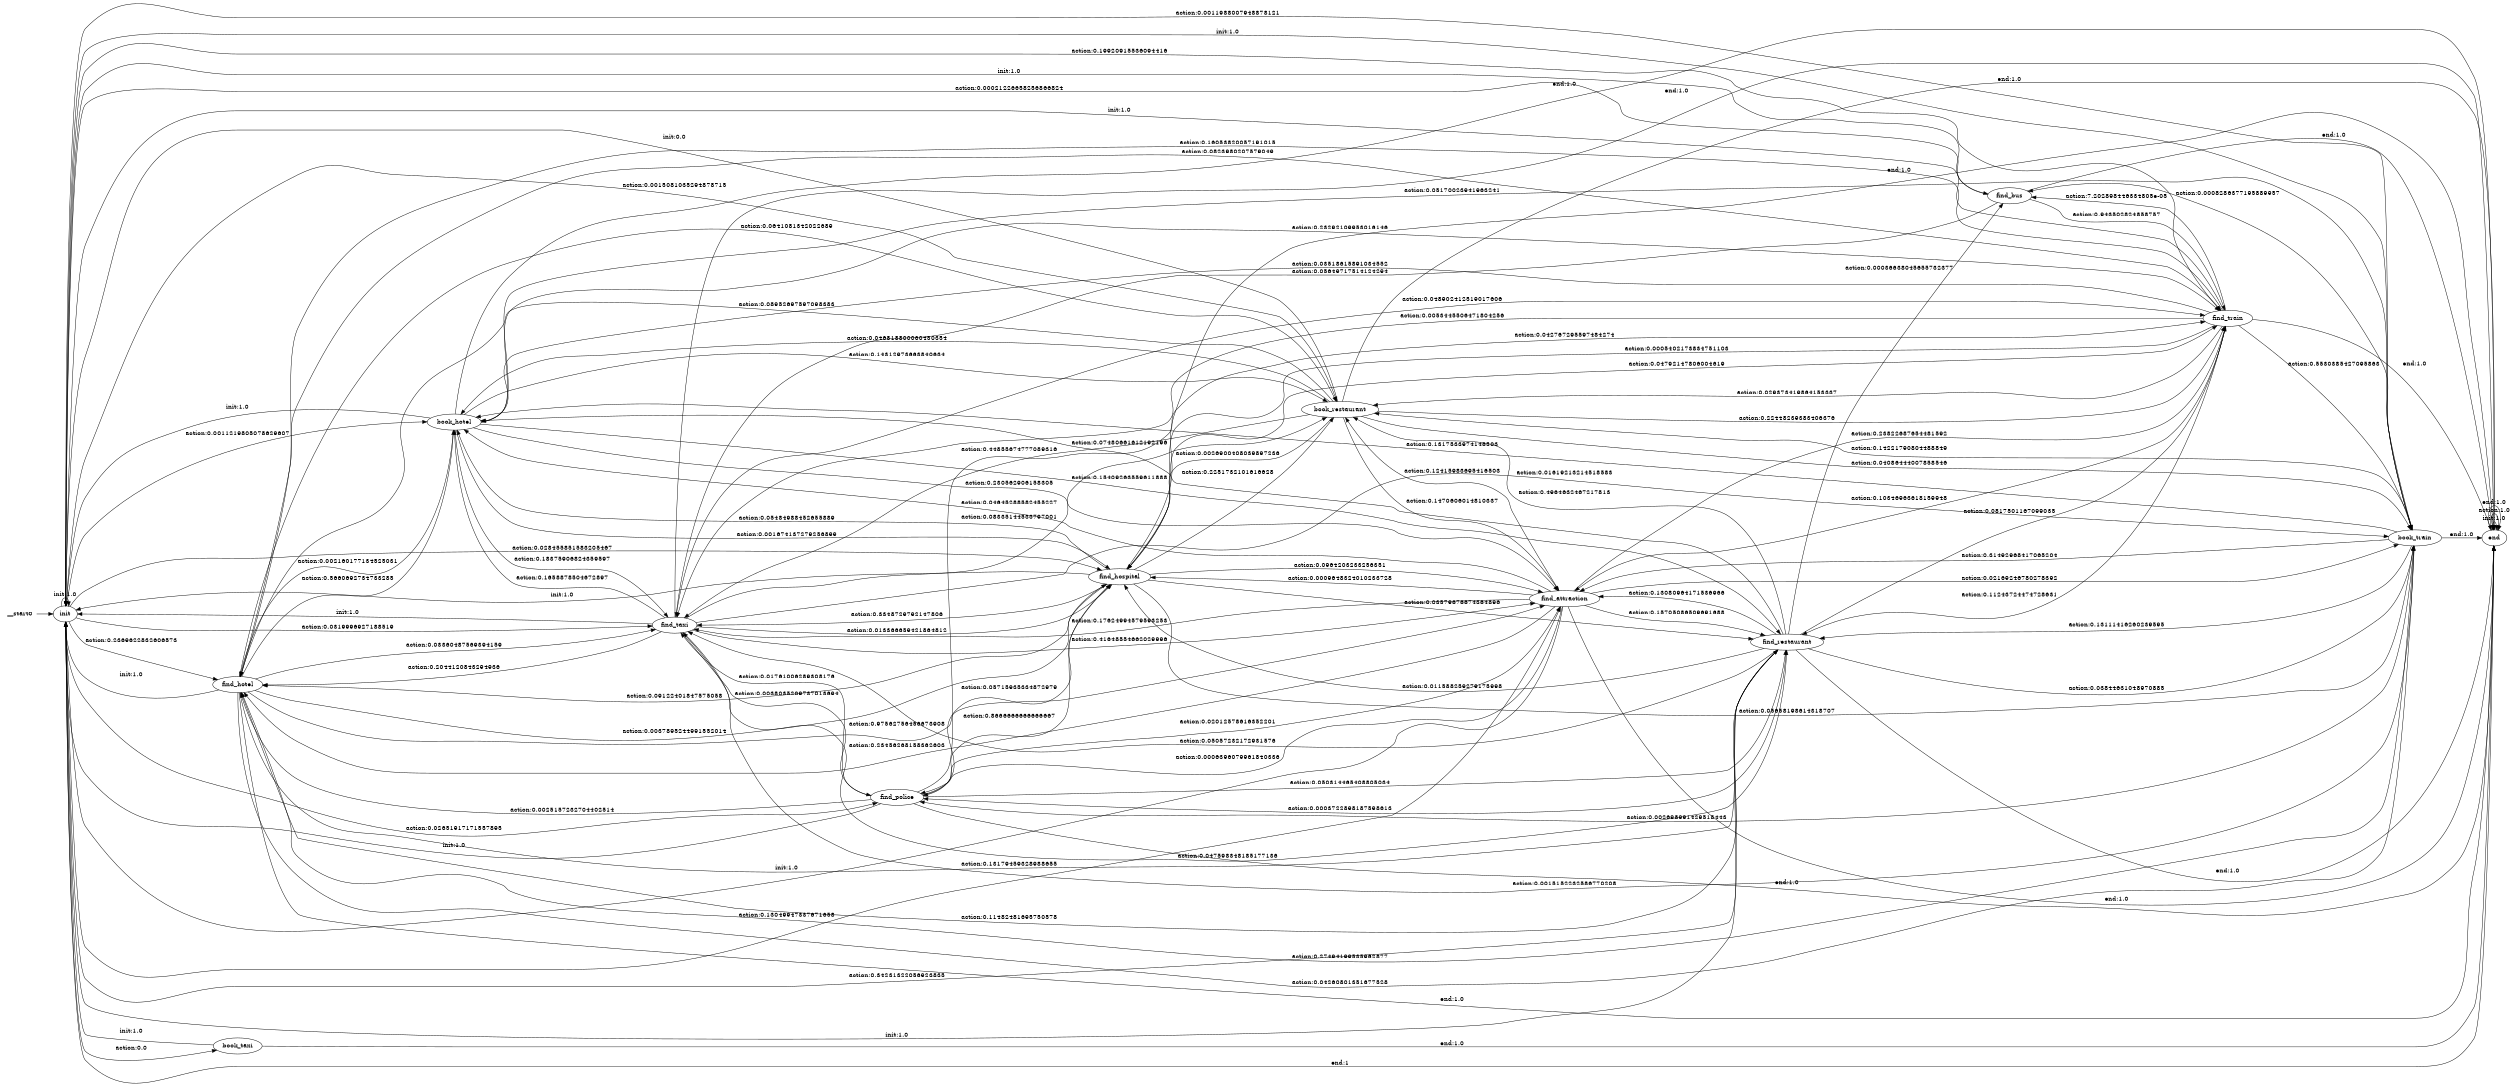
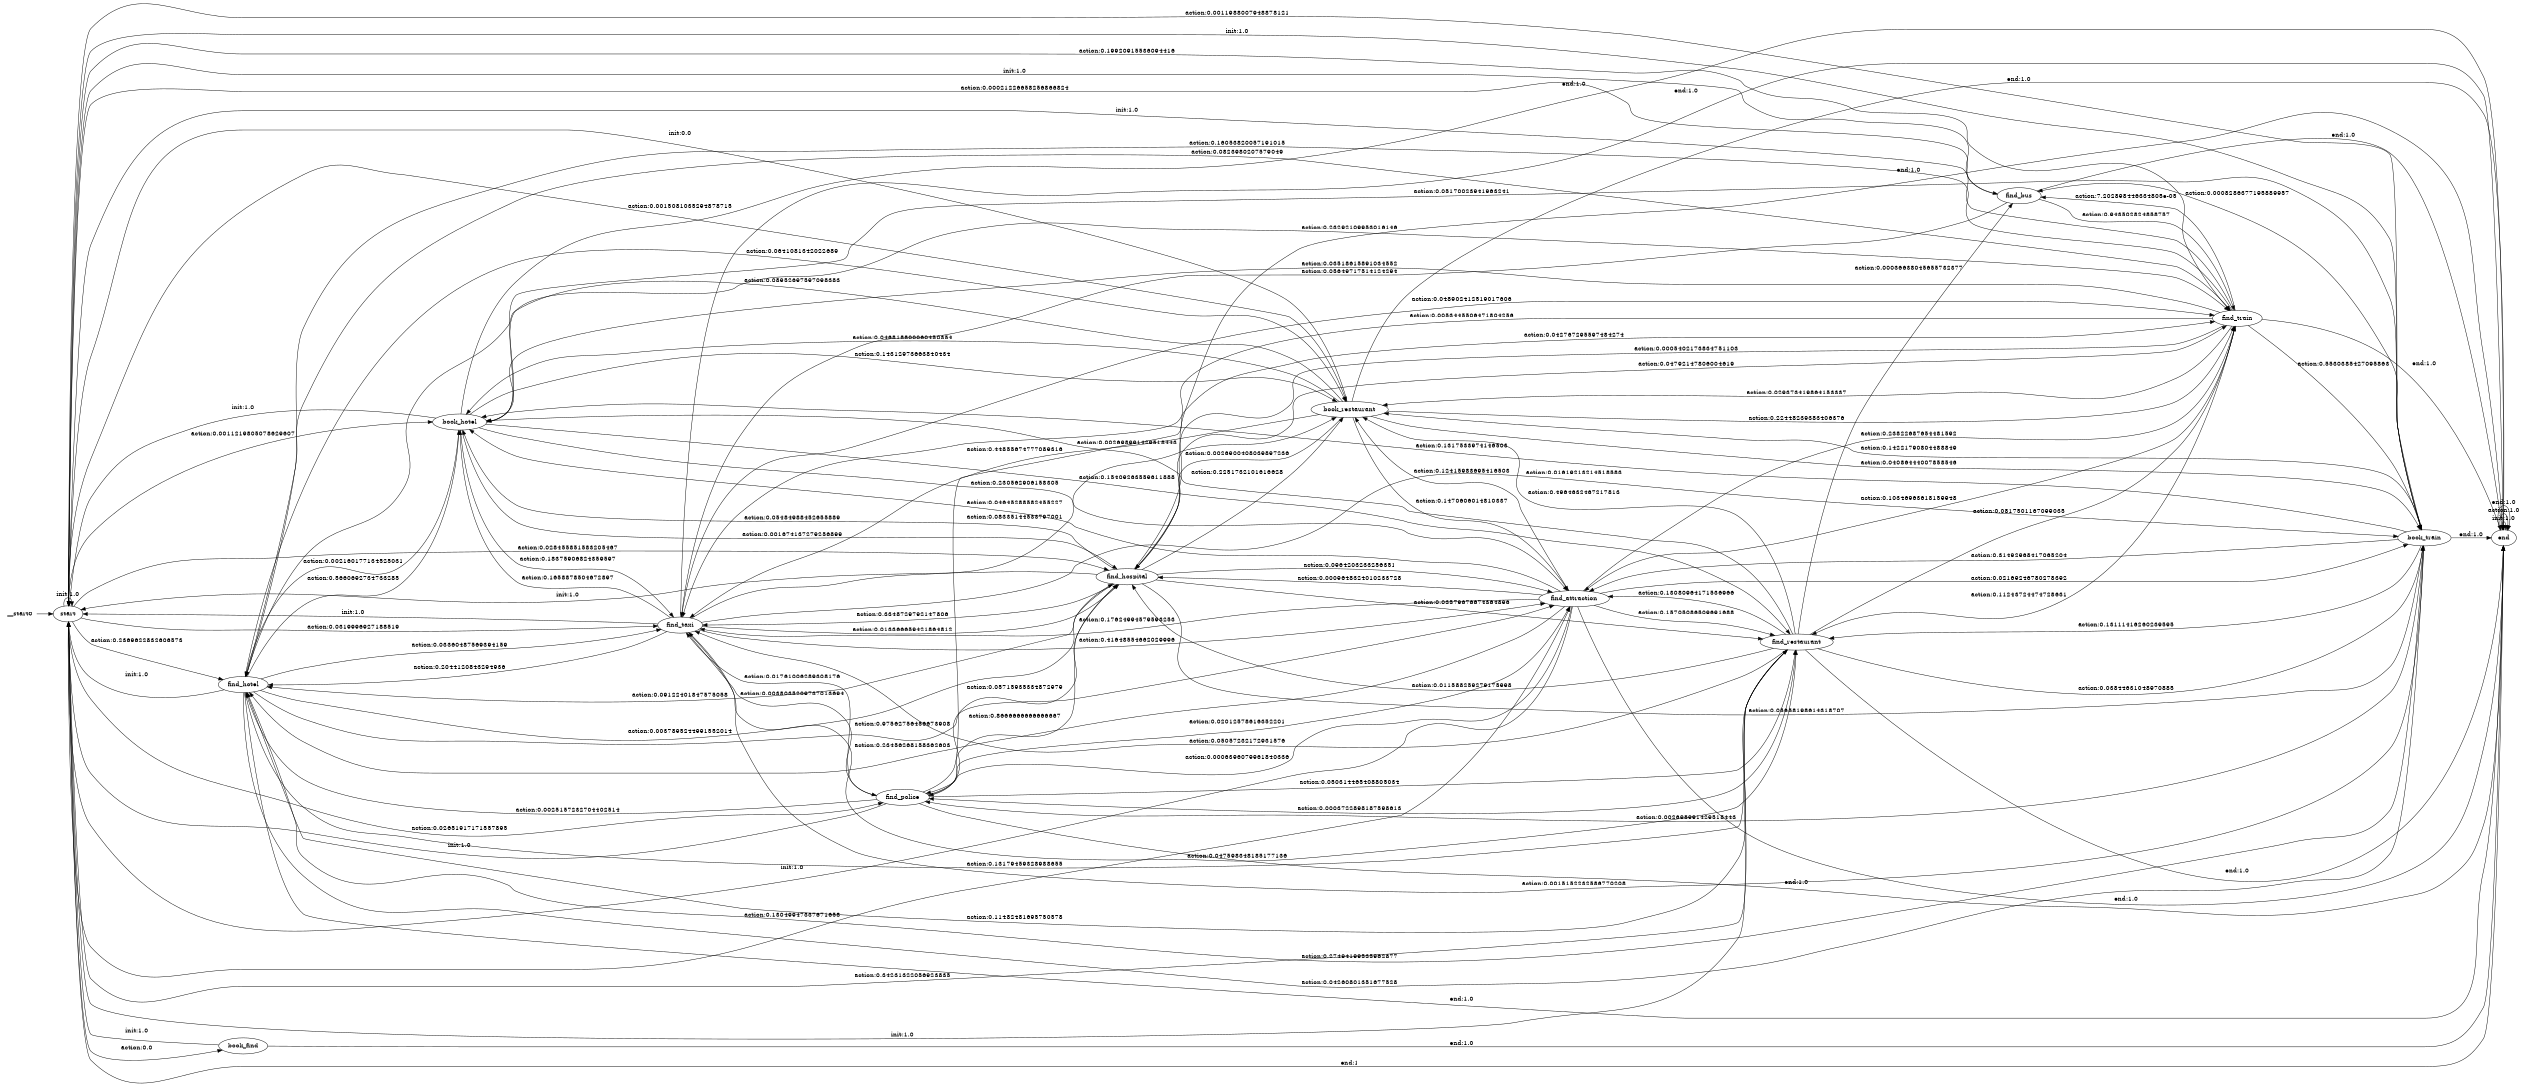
(897, 355) -> (903, 354)
(1120, 443) -> (1127, 443)
(65, 614) -> (68, 614)
(238, 1046) -> (243, 1046)
